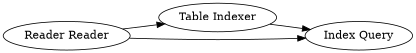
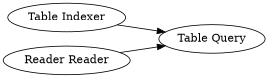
(140, 27) -> none
(359, 36) -> (212, 39)
